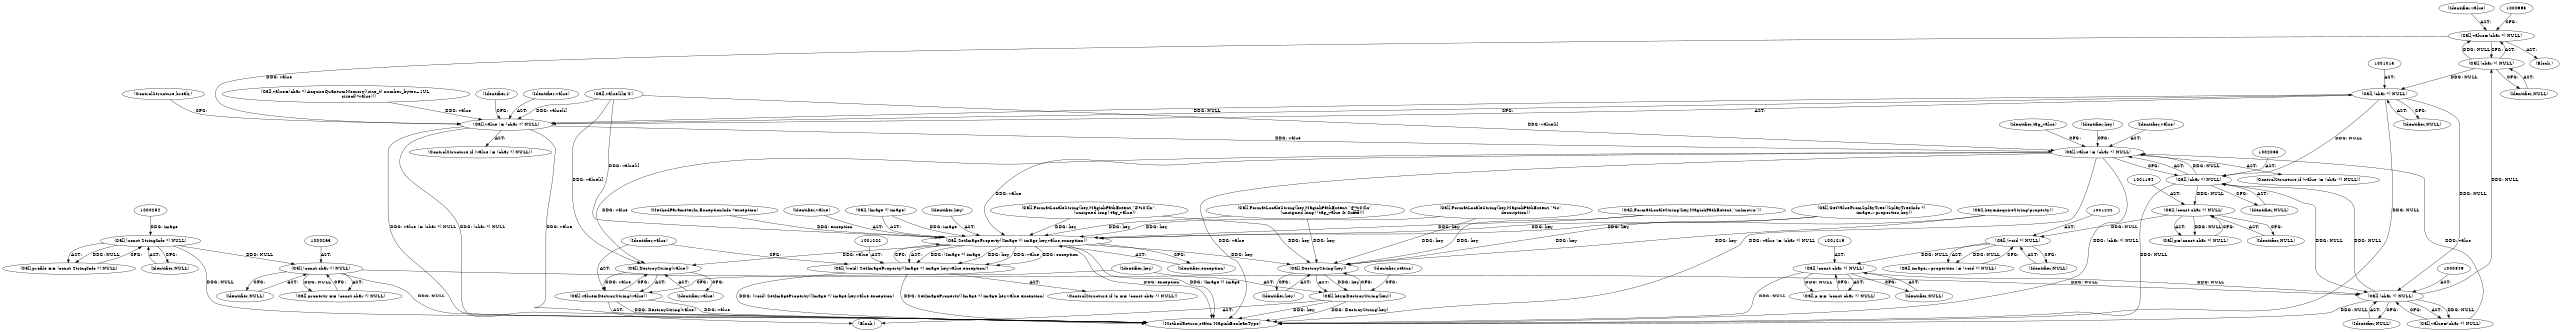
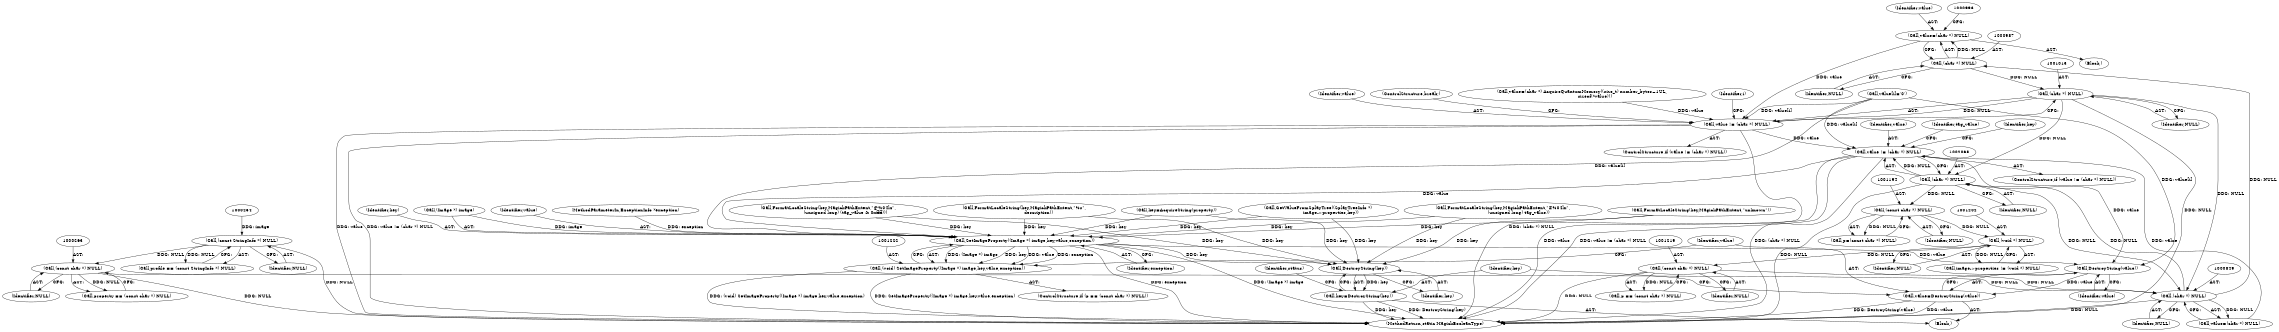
none -> (2004, 36)
